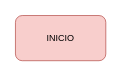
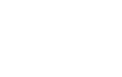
(60, 38) -> none
